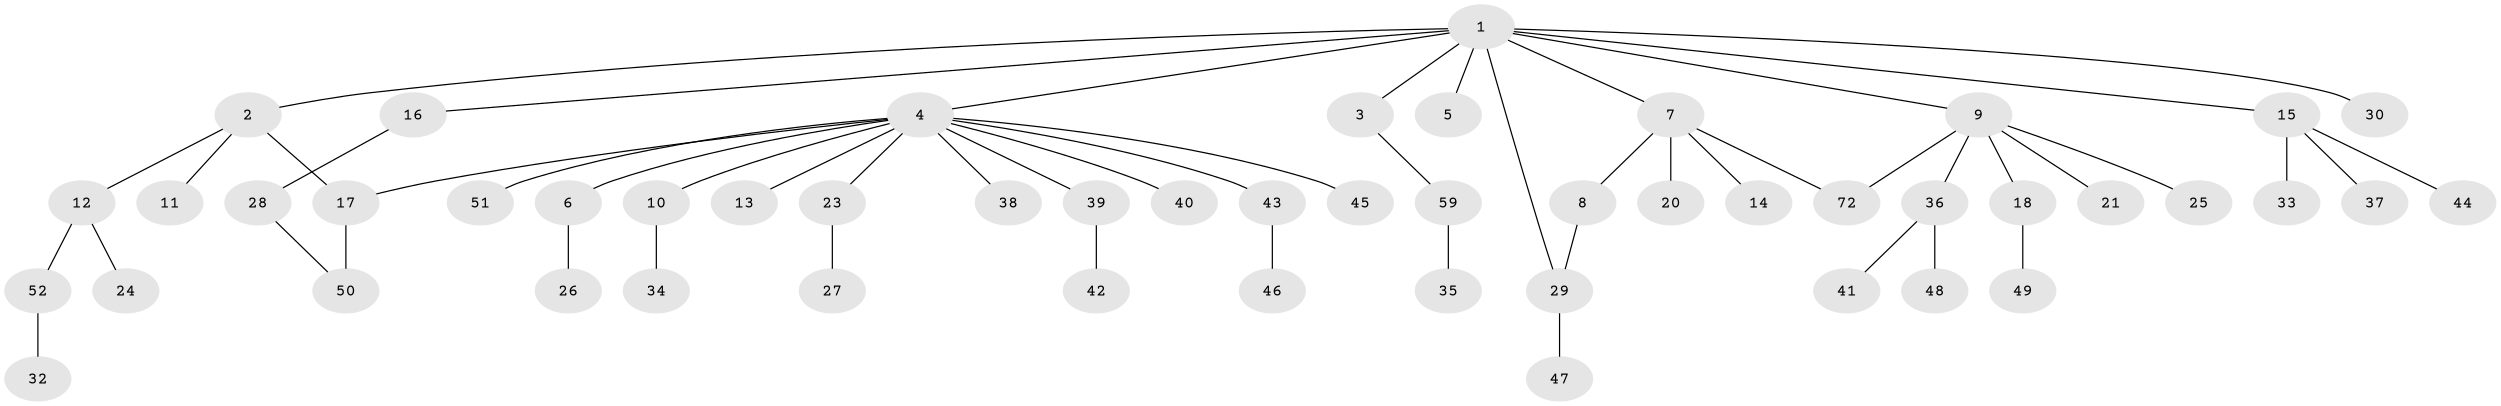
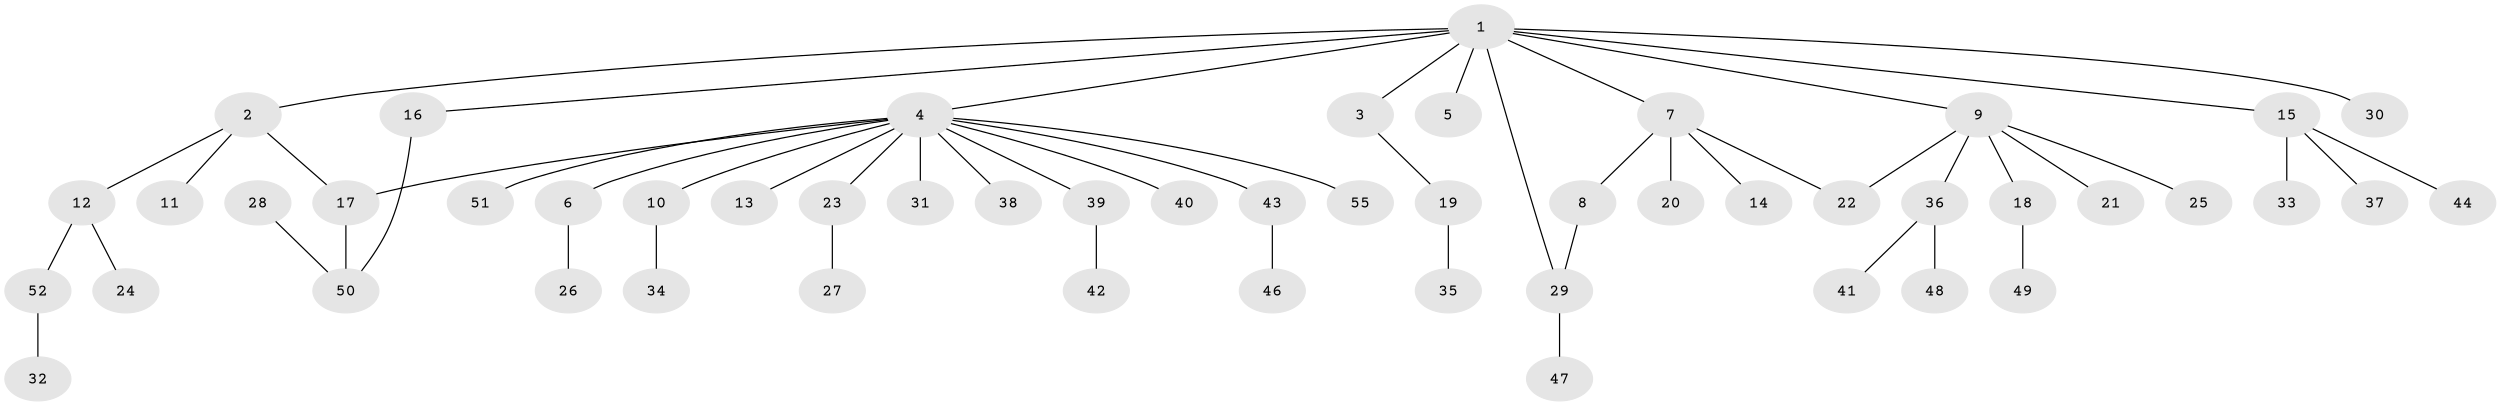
(336, 159) -> (396, 208)
none -> (920, 203)
(1360, 203) -> (1360, 203)
(1448, 203) -> (1448, 203)
(1847, 203) -> (1847, 203)
